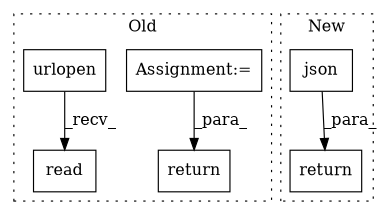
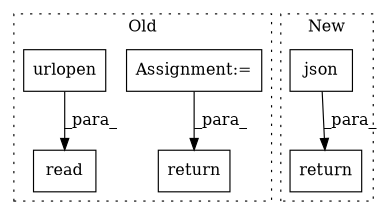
(91, 121) -> (91, 121)
